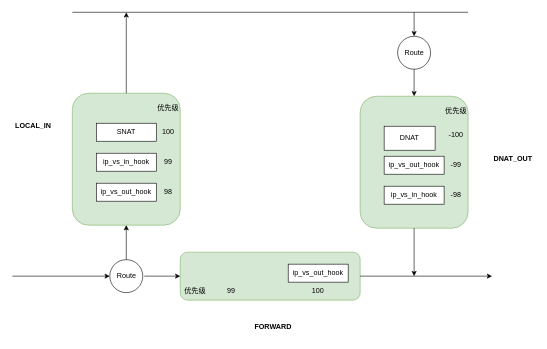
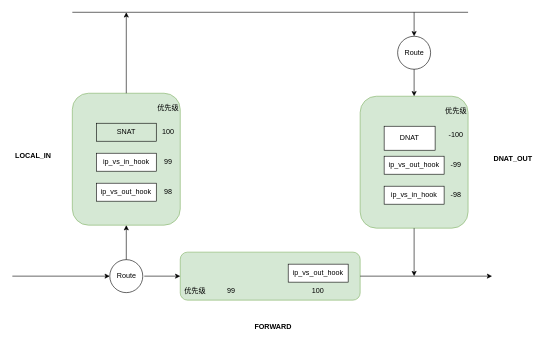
(33, 126) -> (33, 156)
(126, 132) -> (126, 132)
